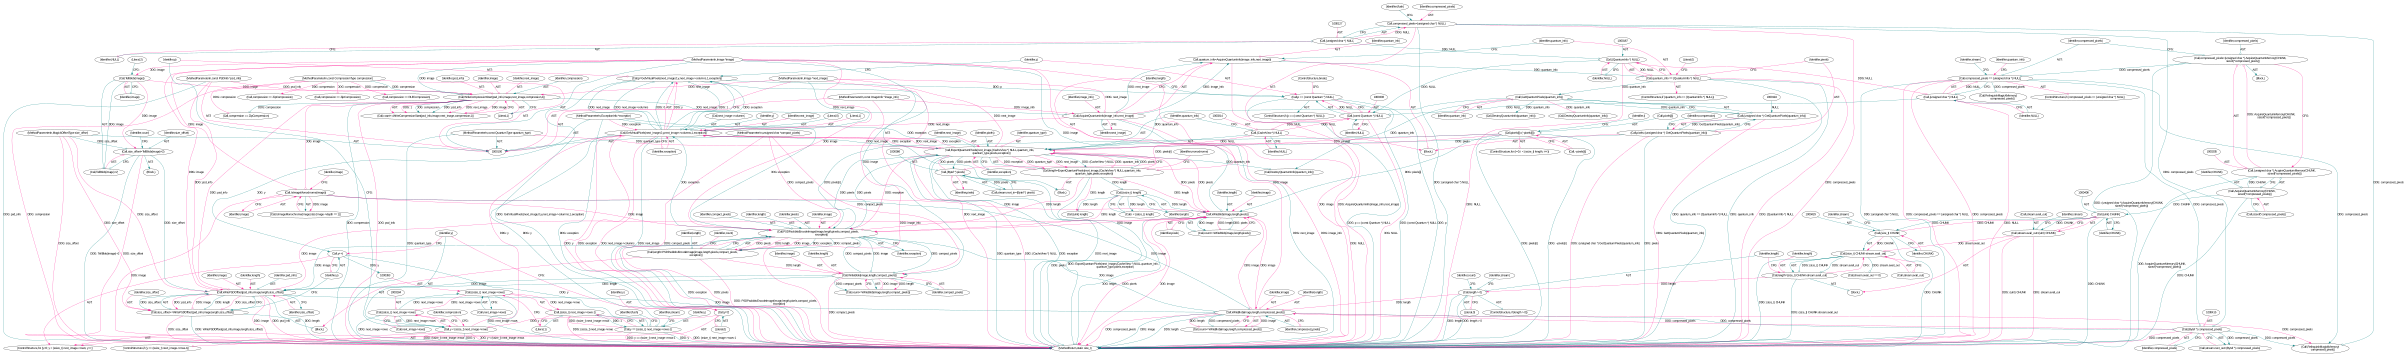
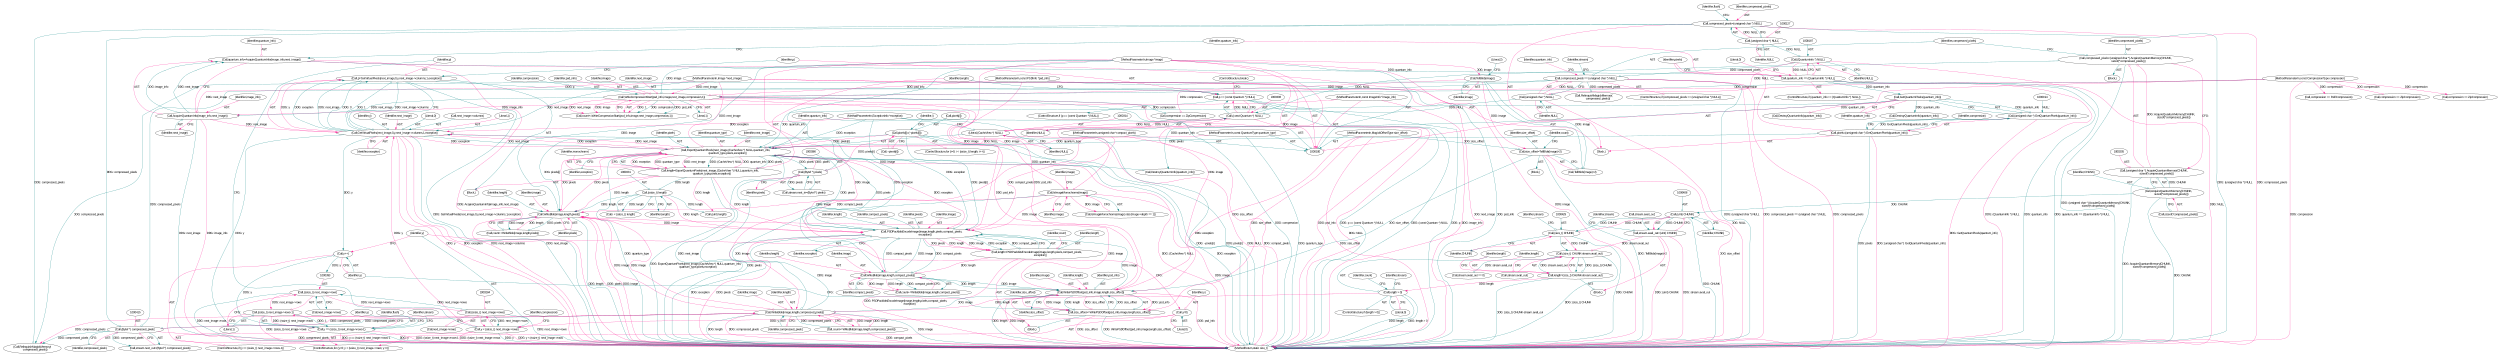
(1266, 133) -> (986, 133)
none -> (626, 172)
(909, 342) -> (1046, 346)
